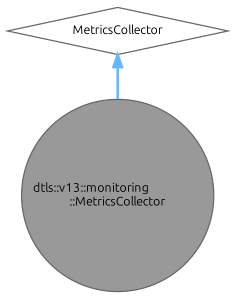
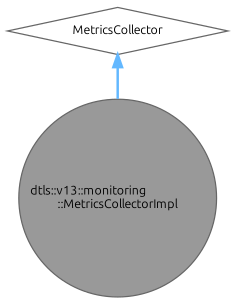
(118, 195) -> (118, 198)
